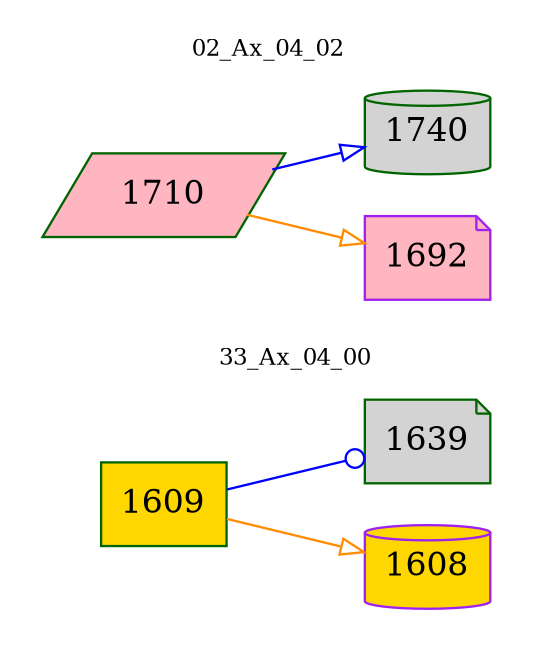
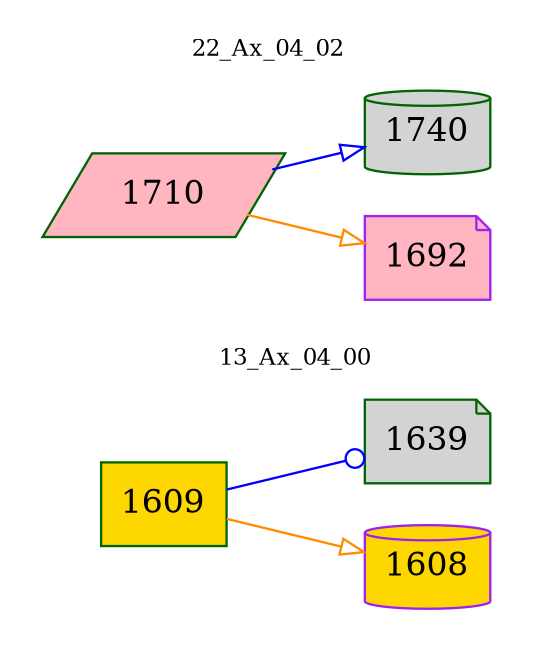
(268, 50) -> (268, 50)
(296, 359) -> (296, 359)
